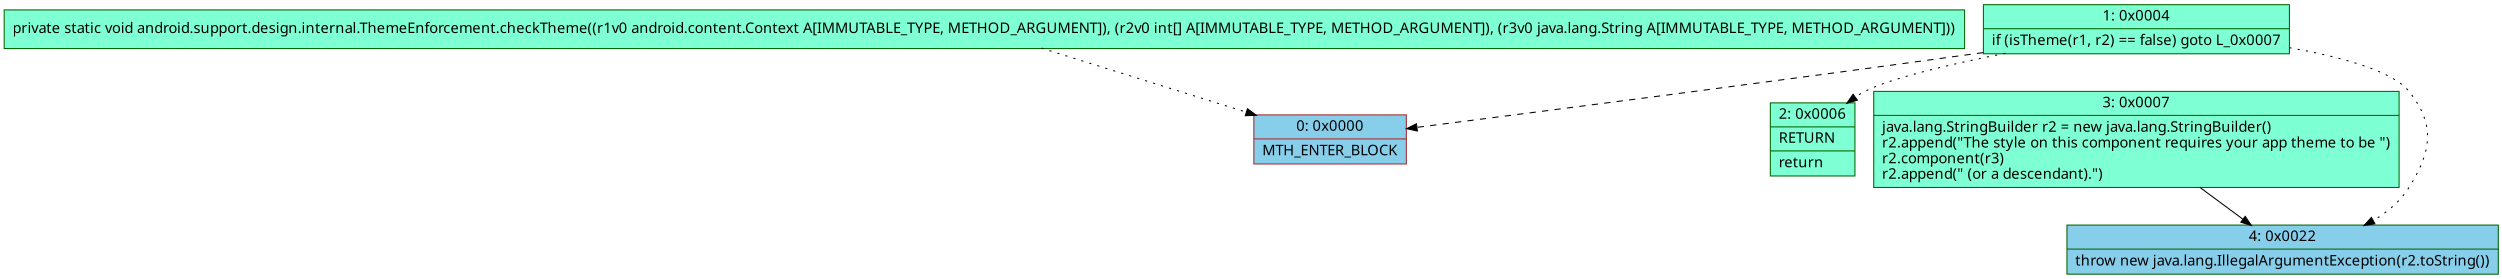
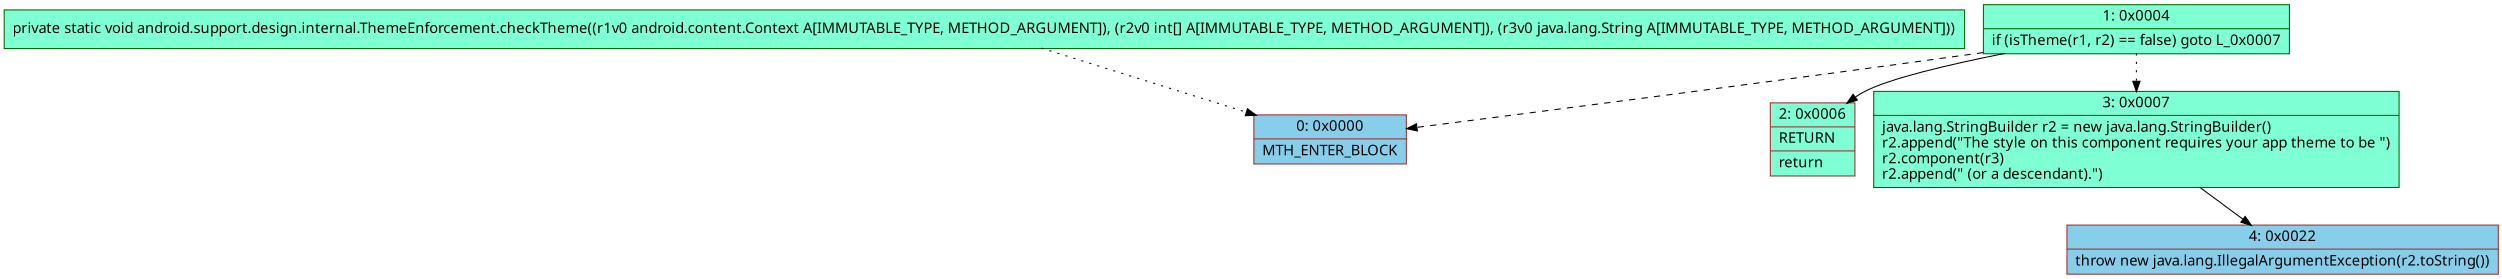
(1929, 70) -> (1929, 70)
(2416, 101) -> (2136, 67)
(1813, 139) -> (1813, 139)
(2283, 250) -> (2283, 250)
